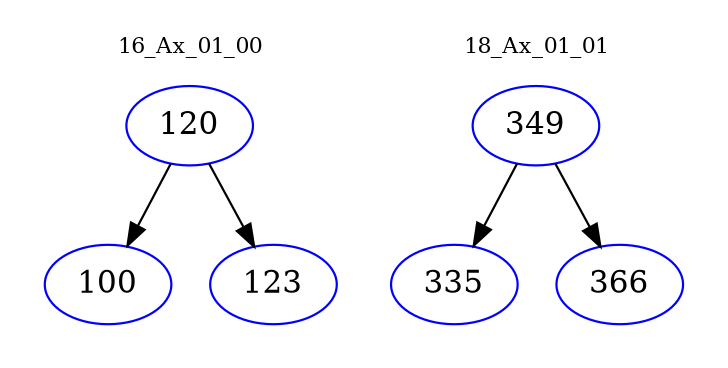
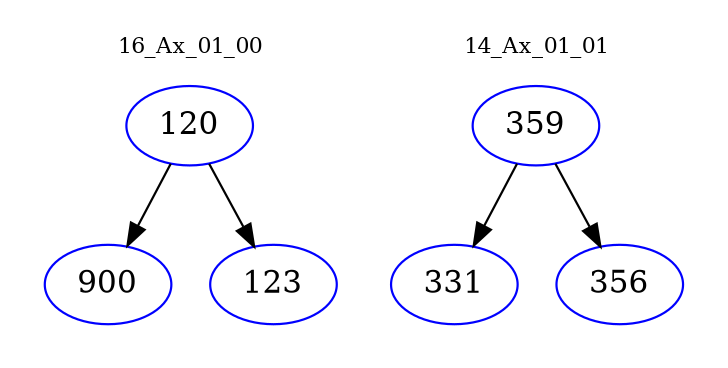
(537, 47) -> (537, 47)
(536, 126) -> (536, 126)
(108, 285) -> (108, 285)
(454, 285) -> (454, 285)
(620, 285) -> (620, 285)
